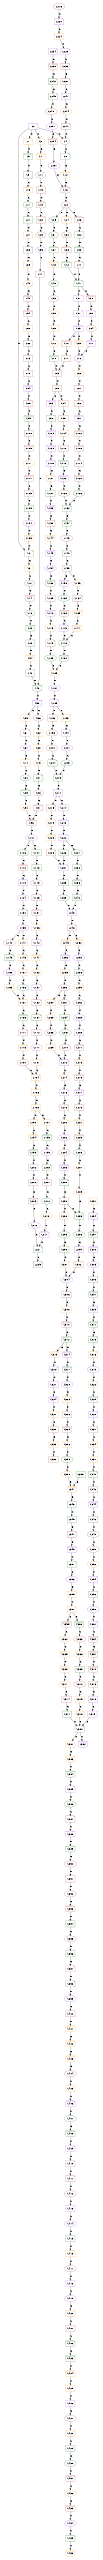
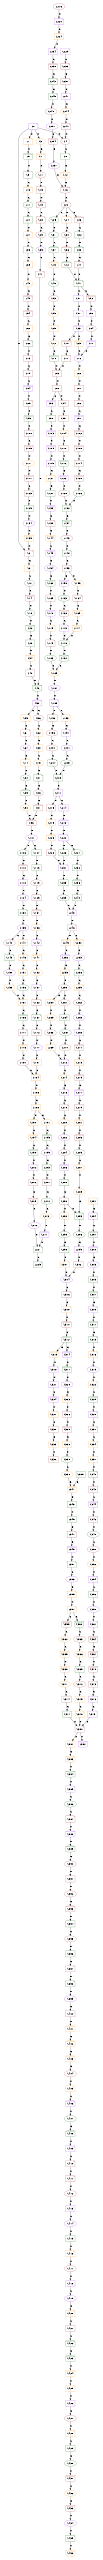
(62, 43) -> (56, 43)
